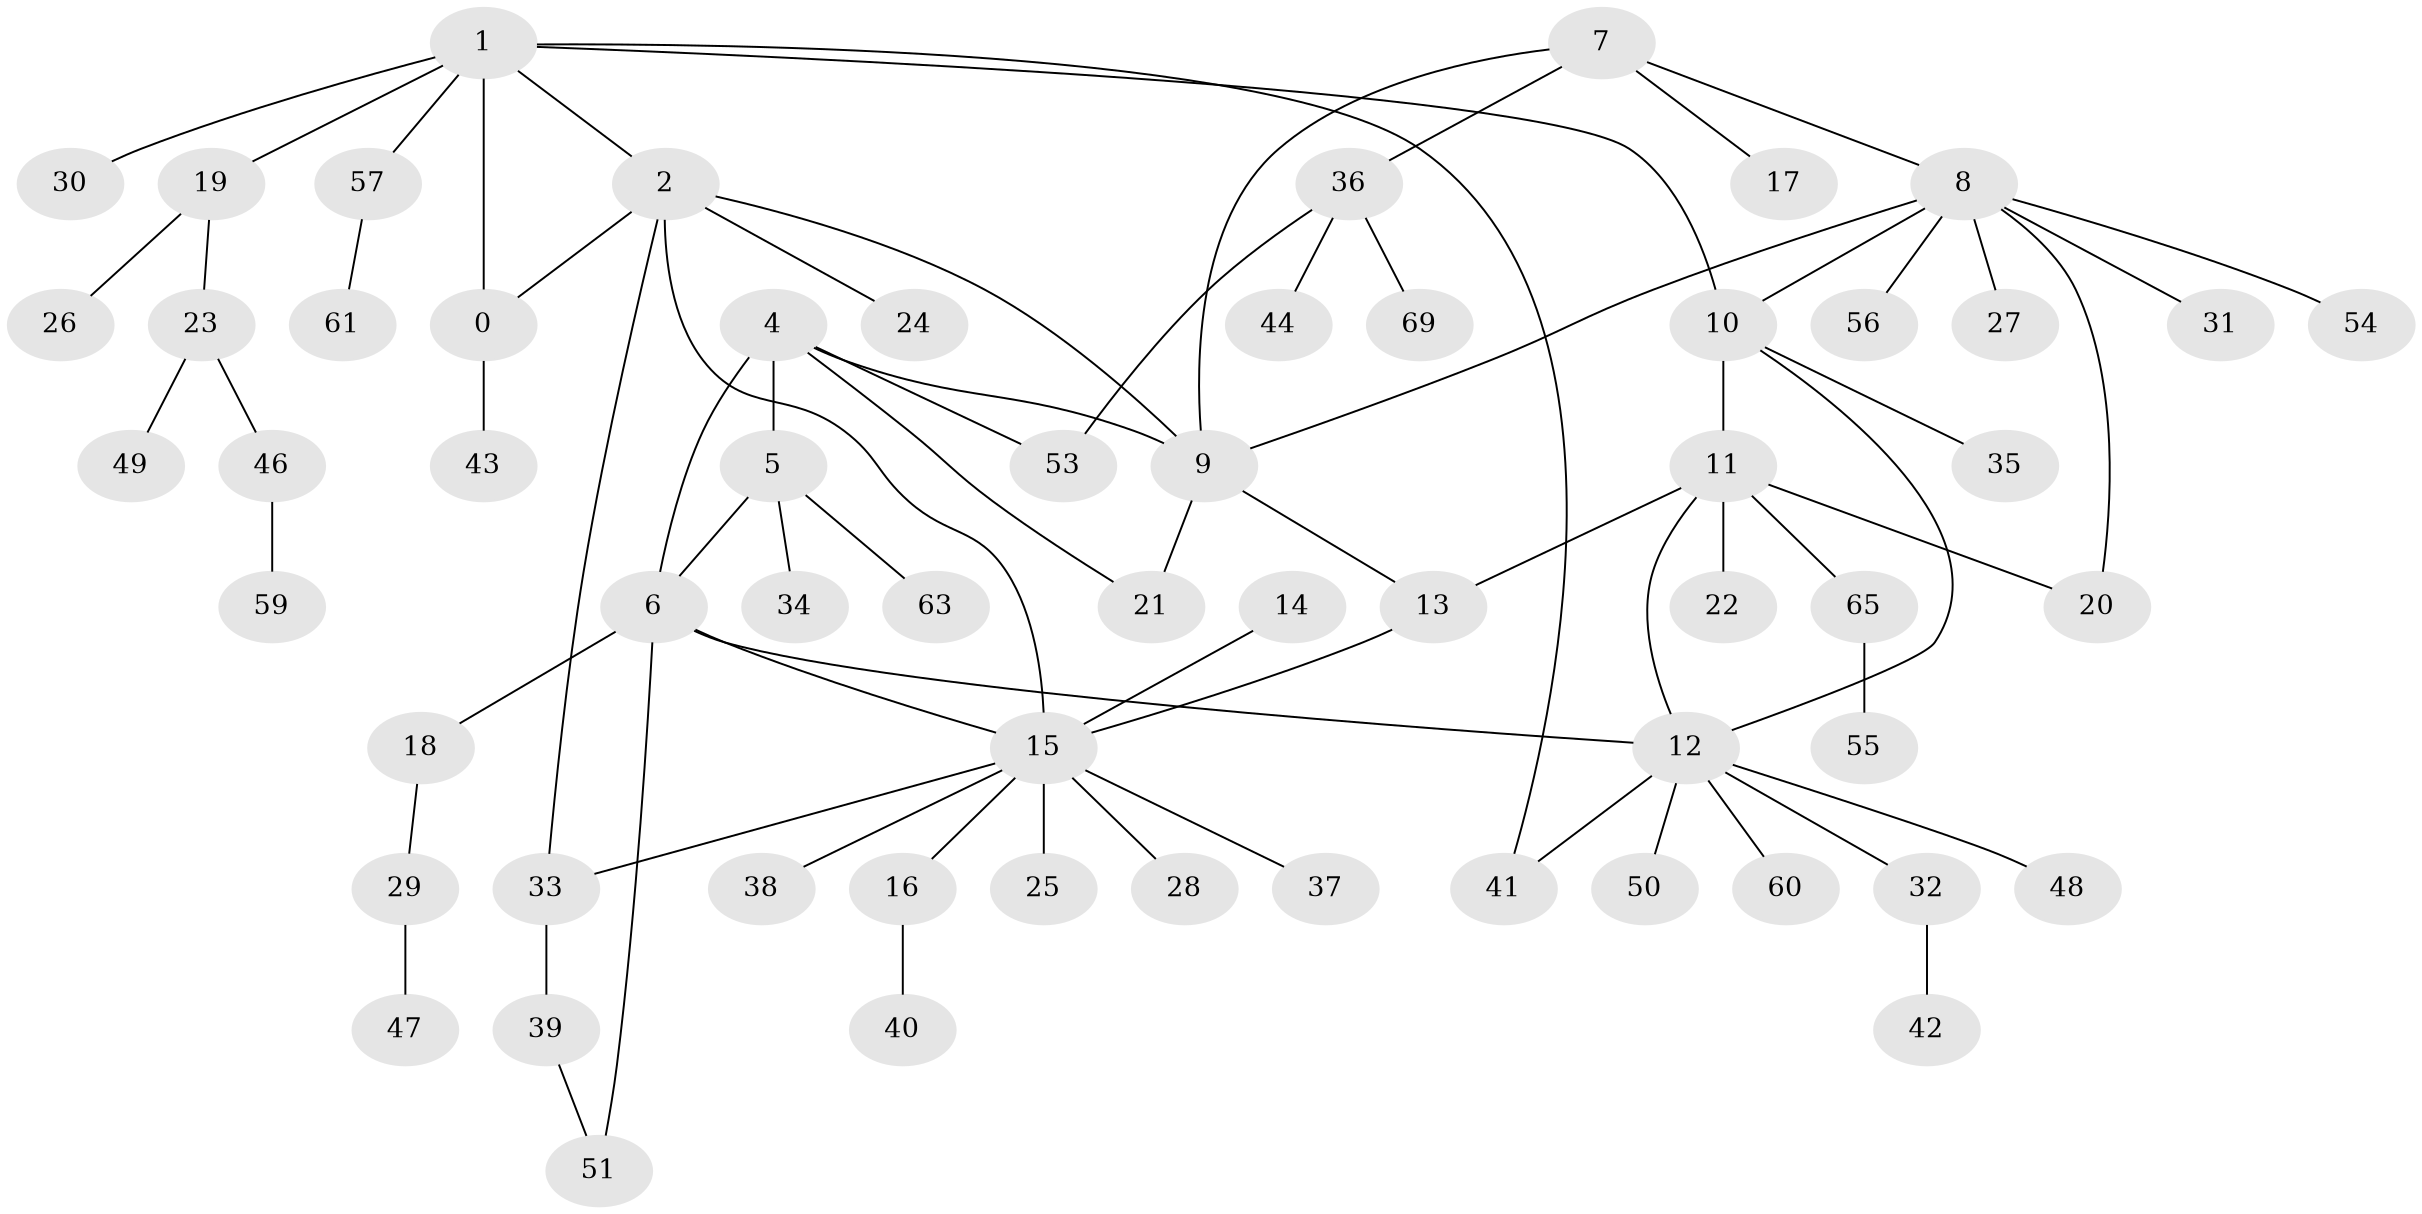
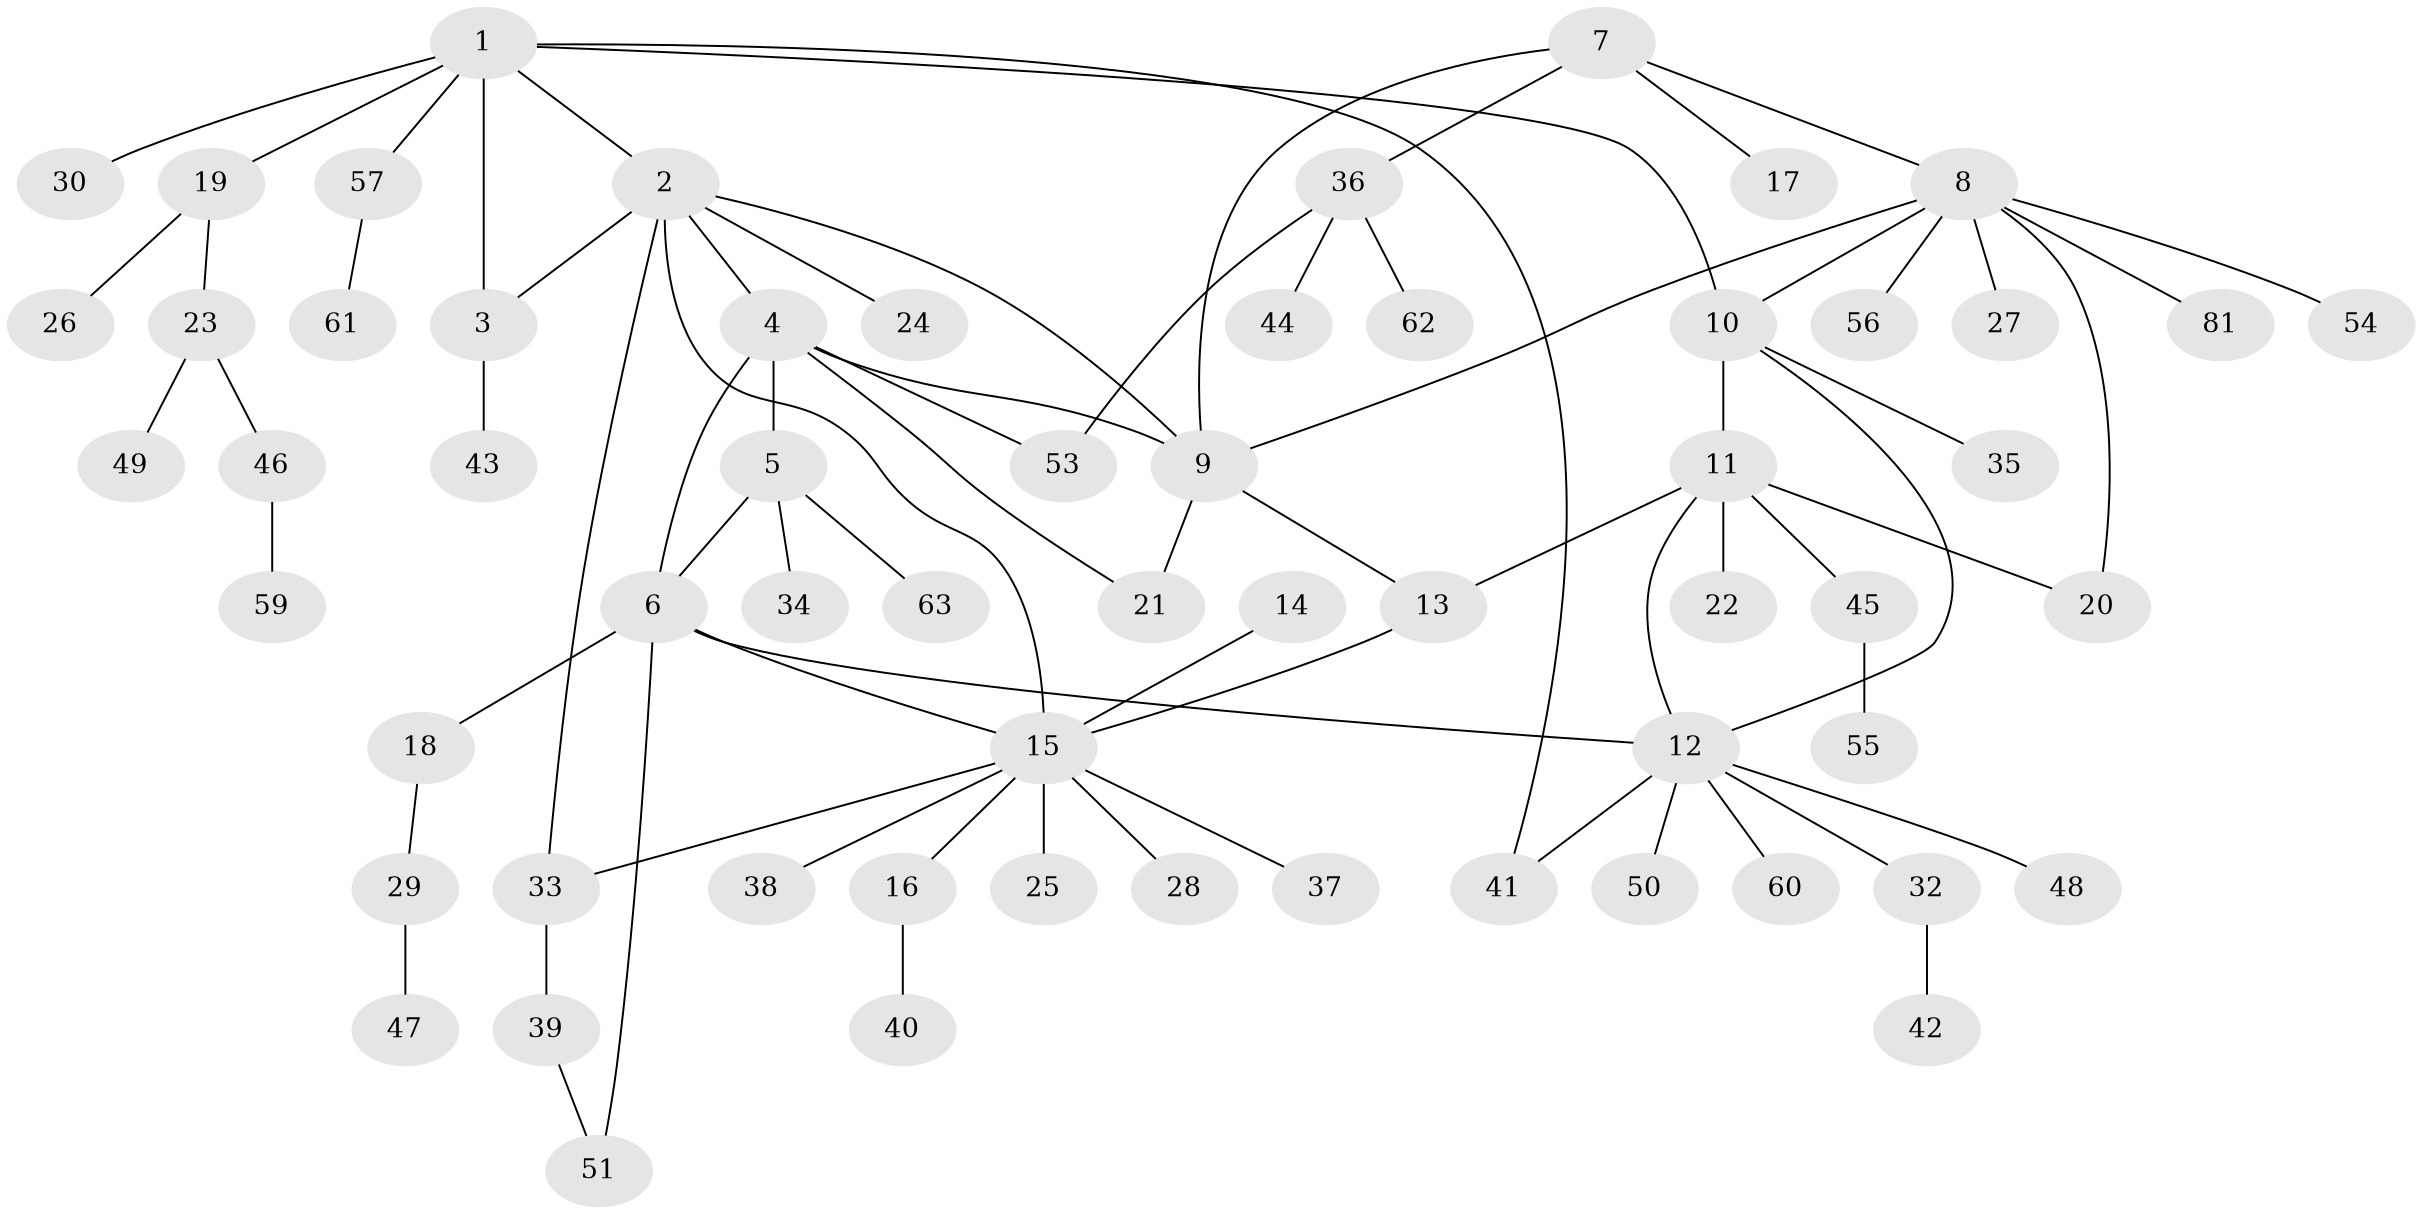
none -> (720, 255)
(484, 325) -> (484, 325)
(1420, 325) -> (1420, 325)
(2221, 325) -> (2221, 325)
(1864, 607) -> (1864, 607)
